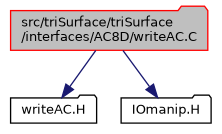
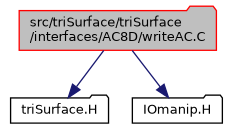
(54, 111) -> (60, 111)
